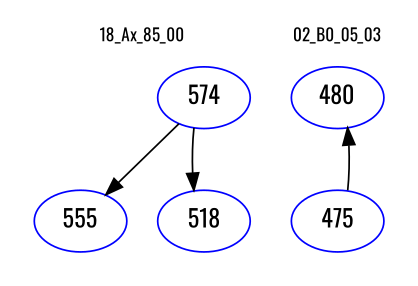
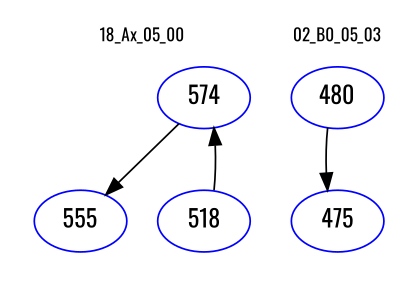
(142, 37) -> (142, 37)
(193, 151) -> (215, 168)
(349, 168) -> (326, 151)
